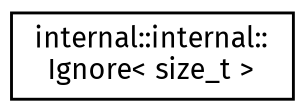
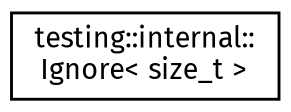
(152, 56) -> (145, 56)
